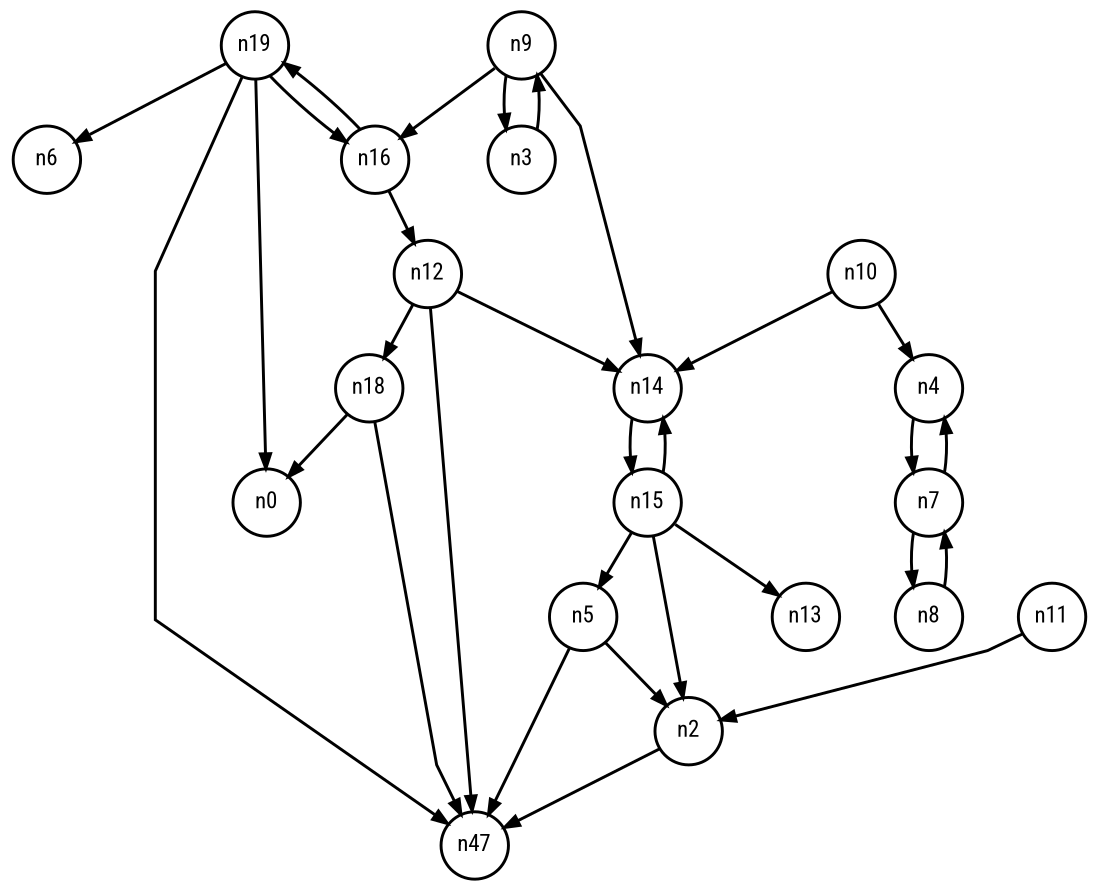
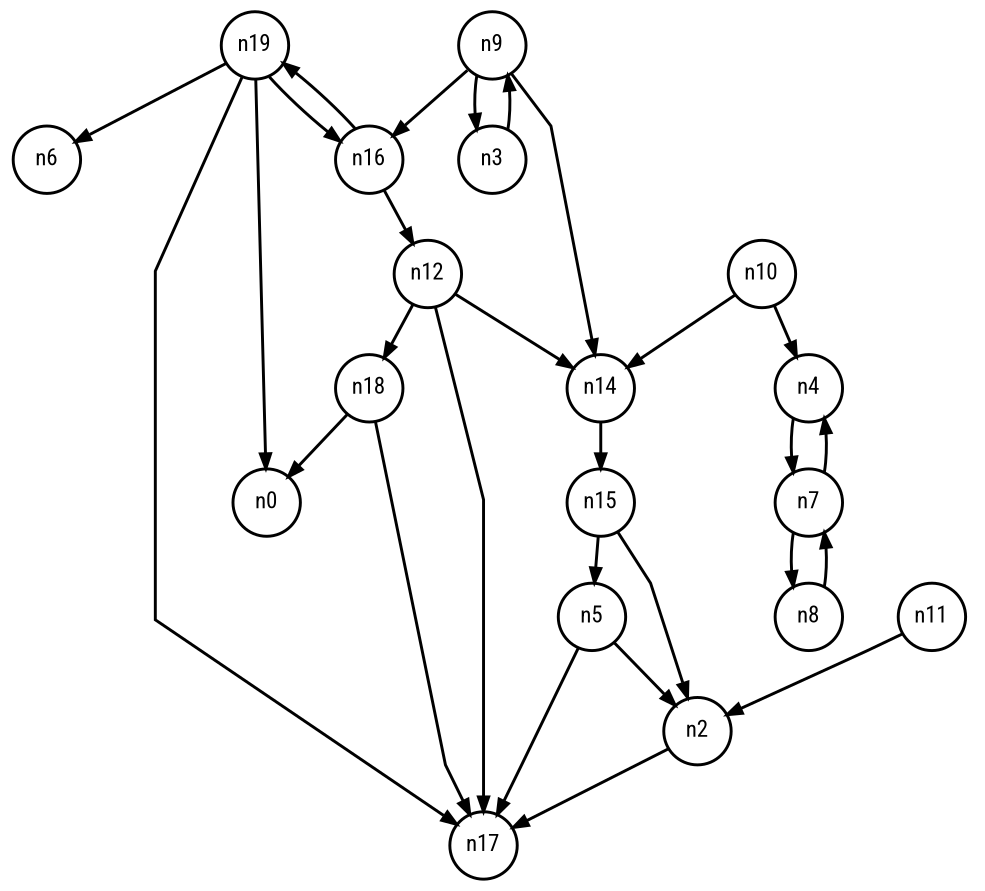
(665, 453) -> none
(806, 617) -> none
(475, 845) -> (484, 845)
